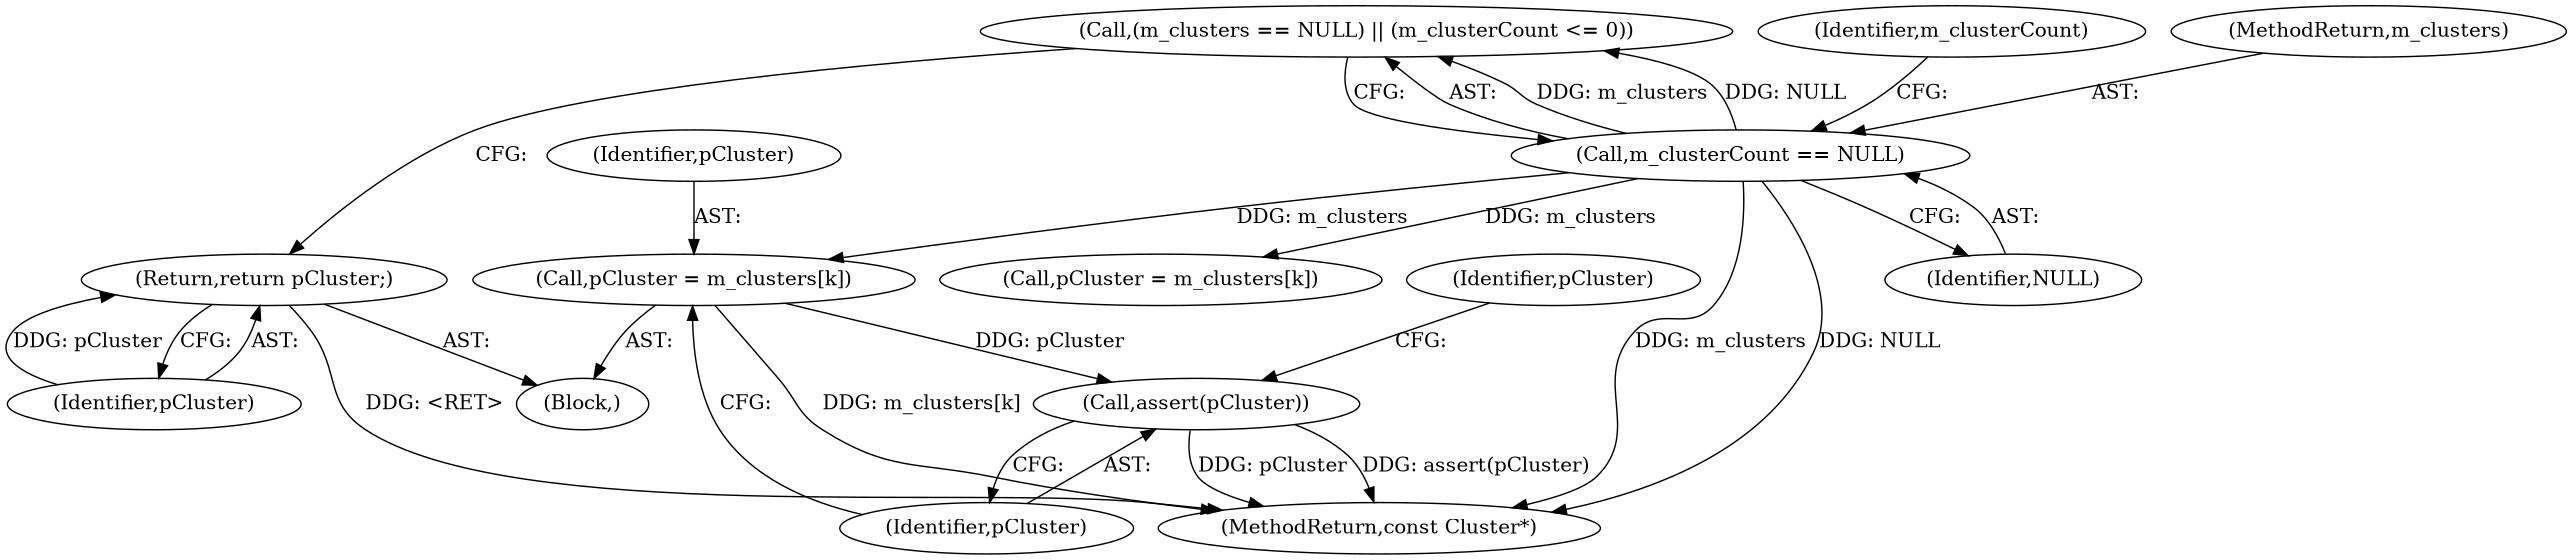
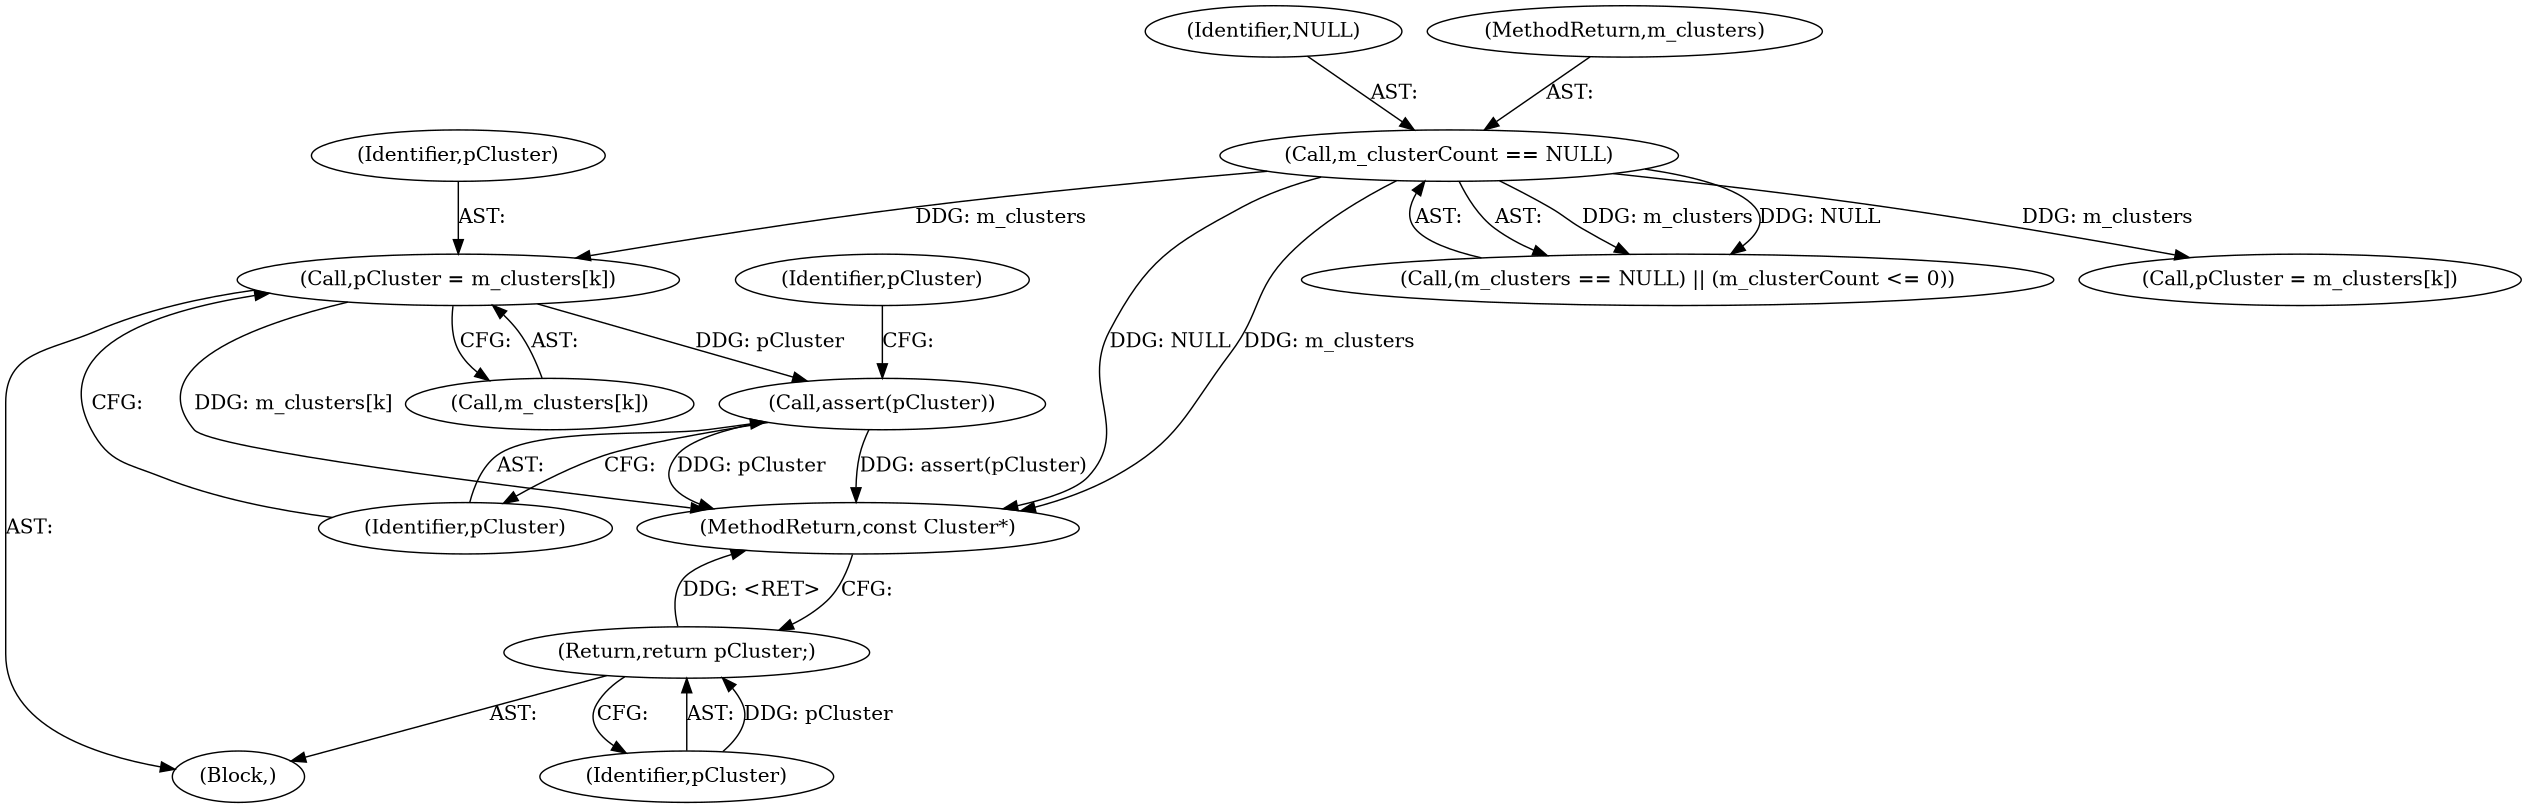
(1952, 31) -> none
(669, 89) -> (831, 597)
(1383, 94) -> (1442, 218)
(1879, 213) -> none
none -> (550, 404)
